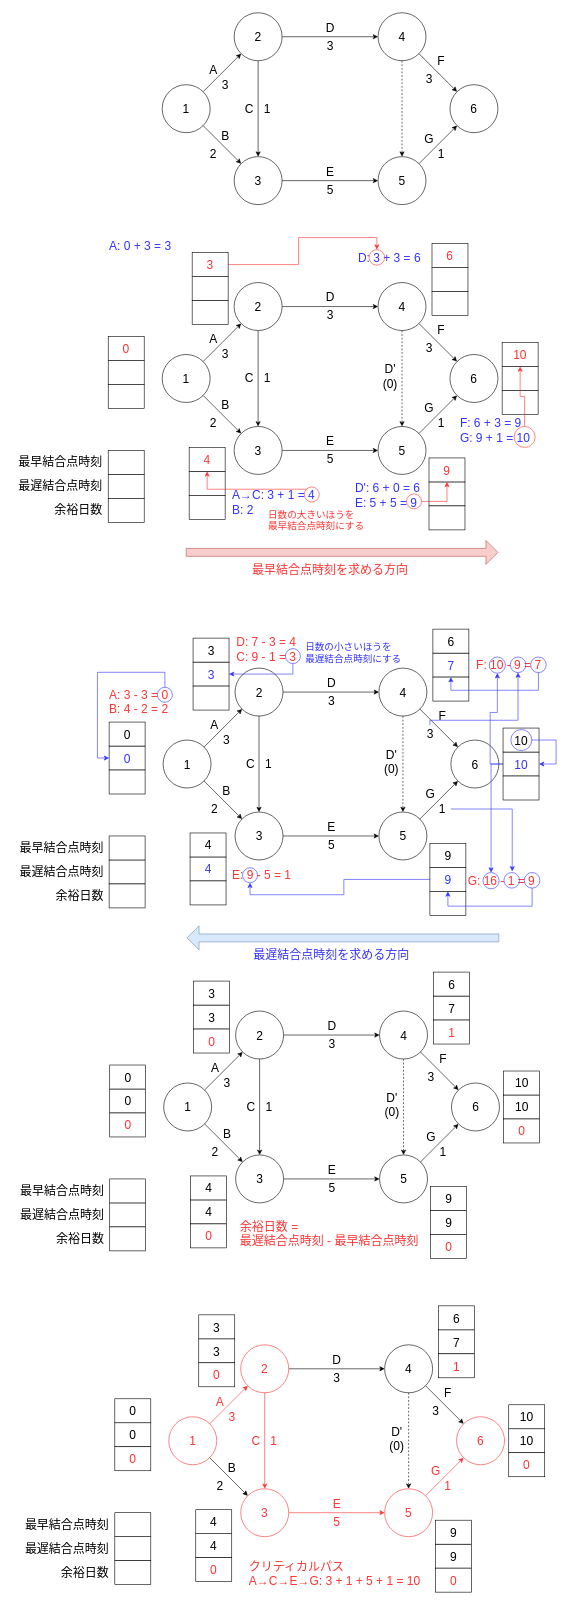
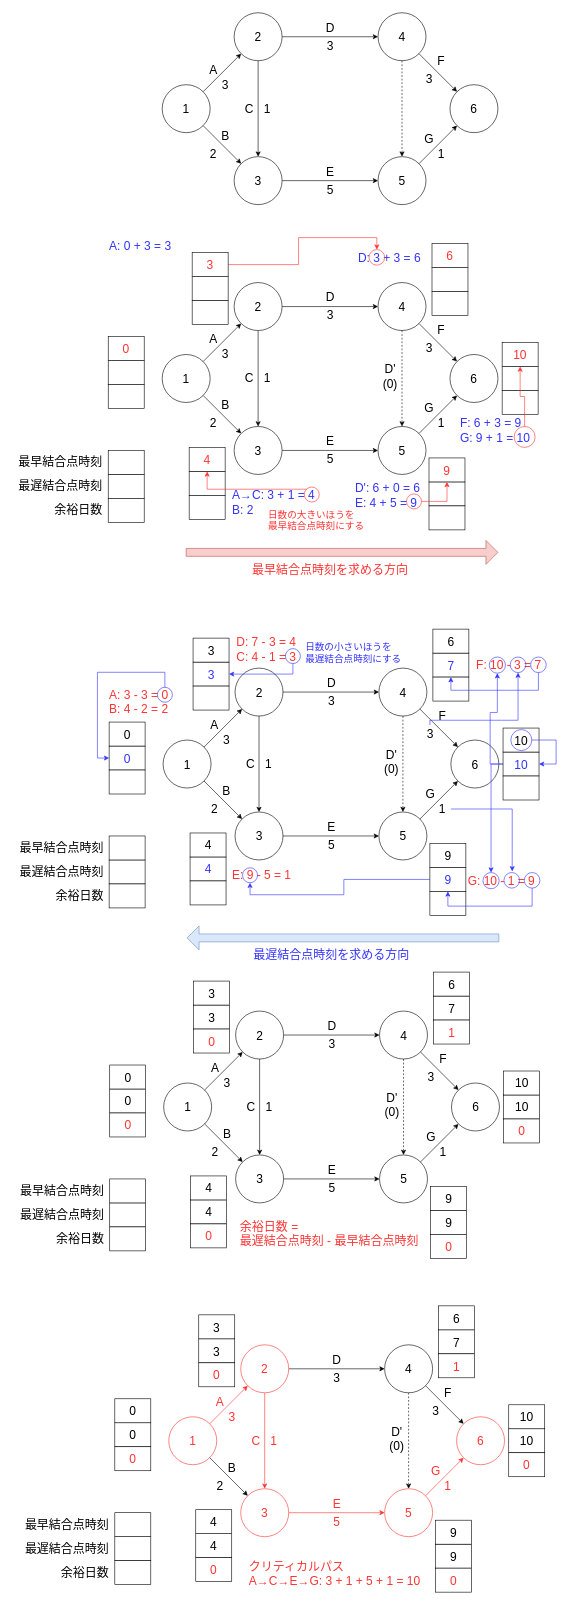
(382, 492) -> (382, 492)
(261, 647) -> (261, 647)
(504, 664) -> (504, 664)
(496, 880) -> (496, 880)
